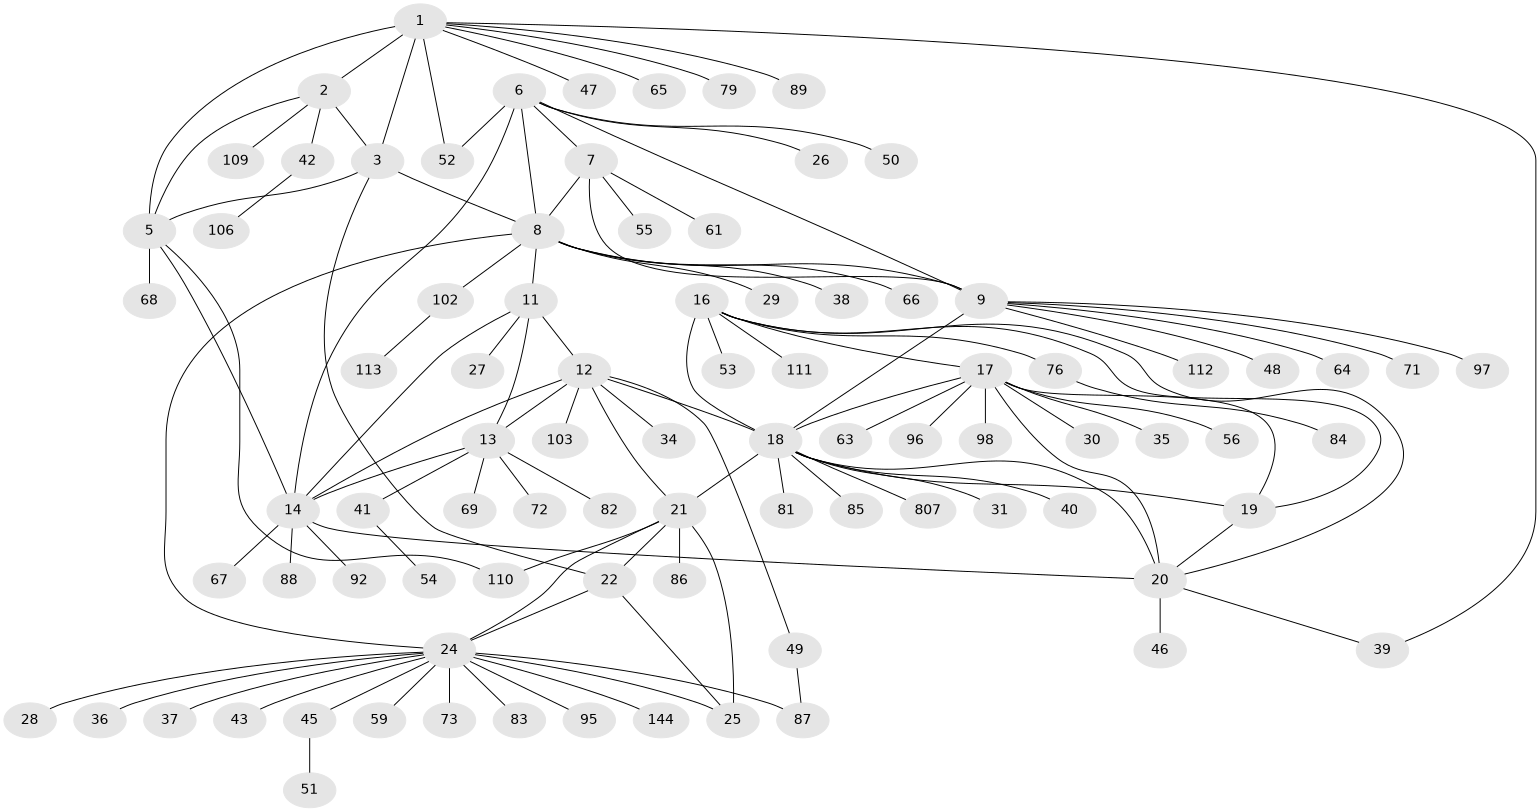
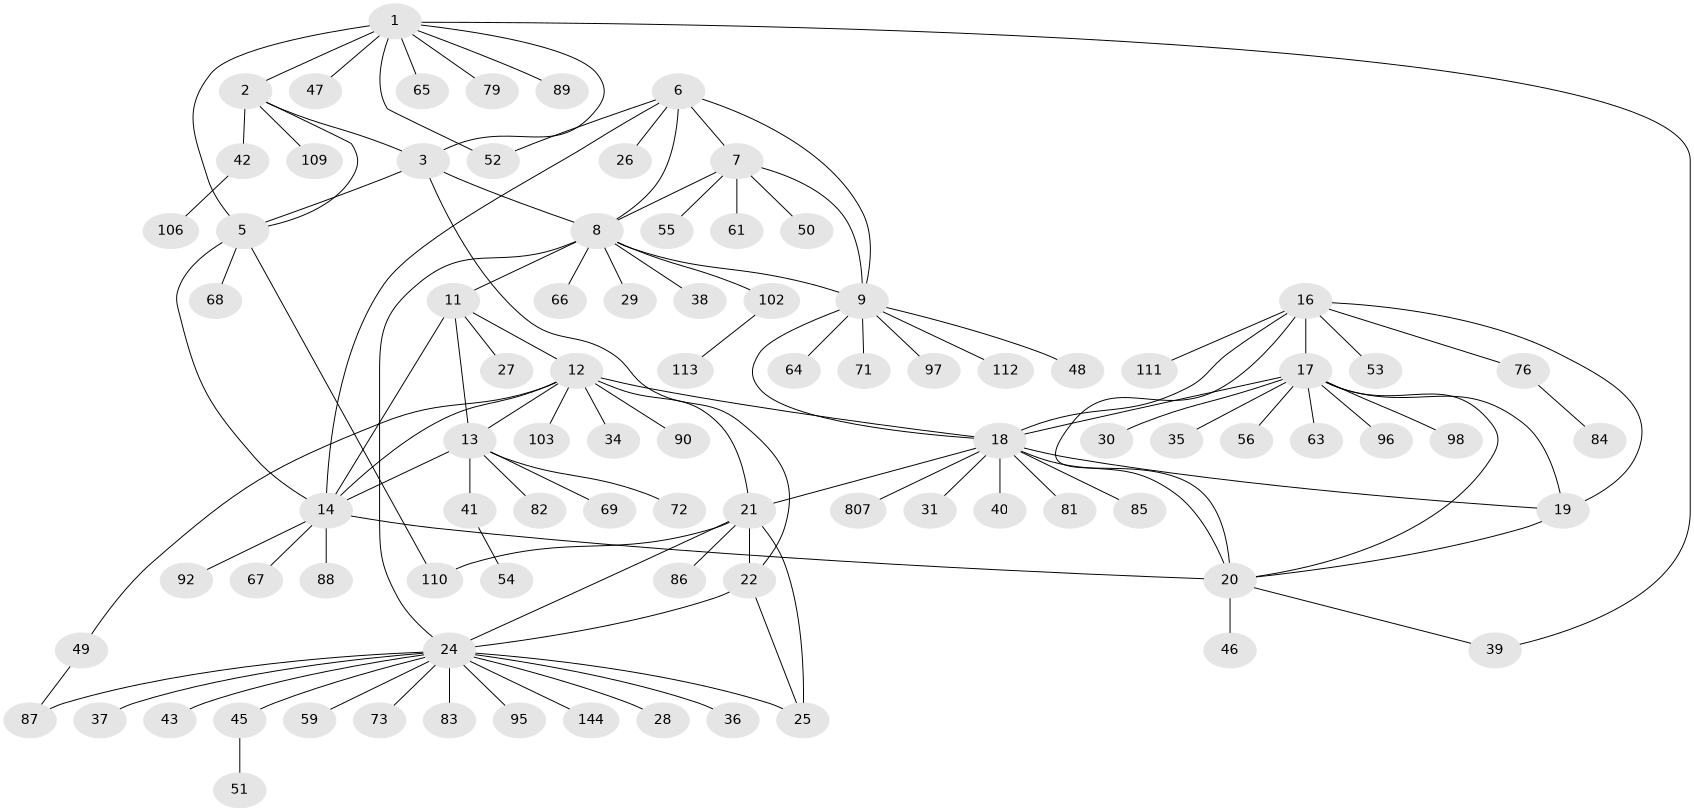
(731, 126) -> (772, 196)
none -> (683, 441)
